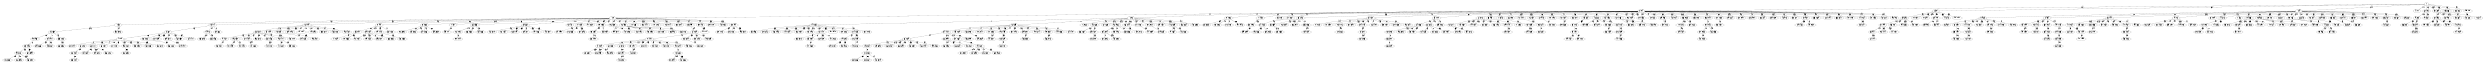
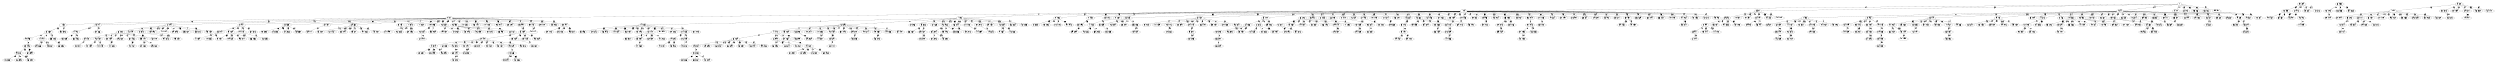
(2431, 7) -> none
(544, 22) -> none
(1631, 25) -> none
(190, 29) -> none
(126, 50) -> (2399, 15)
